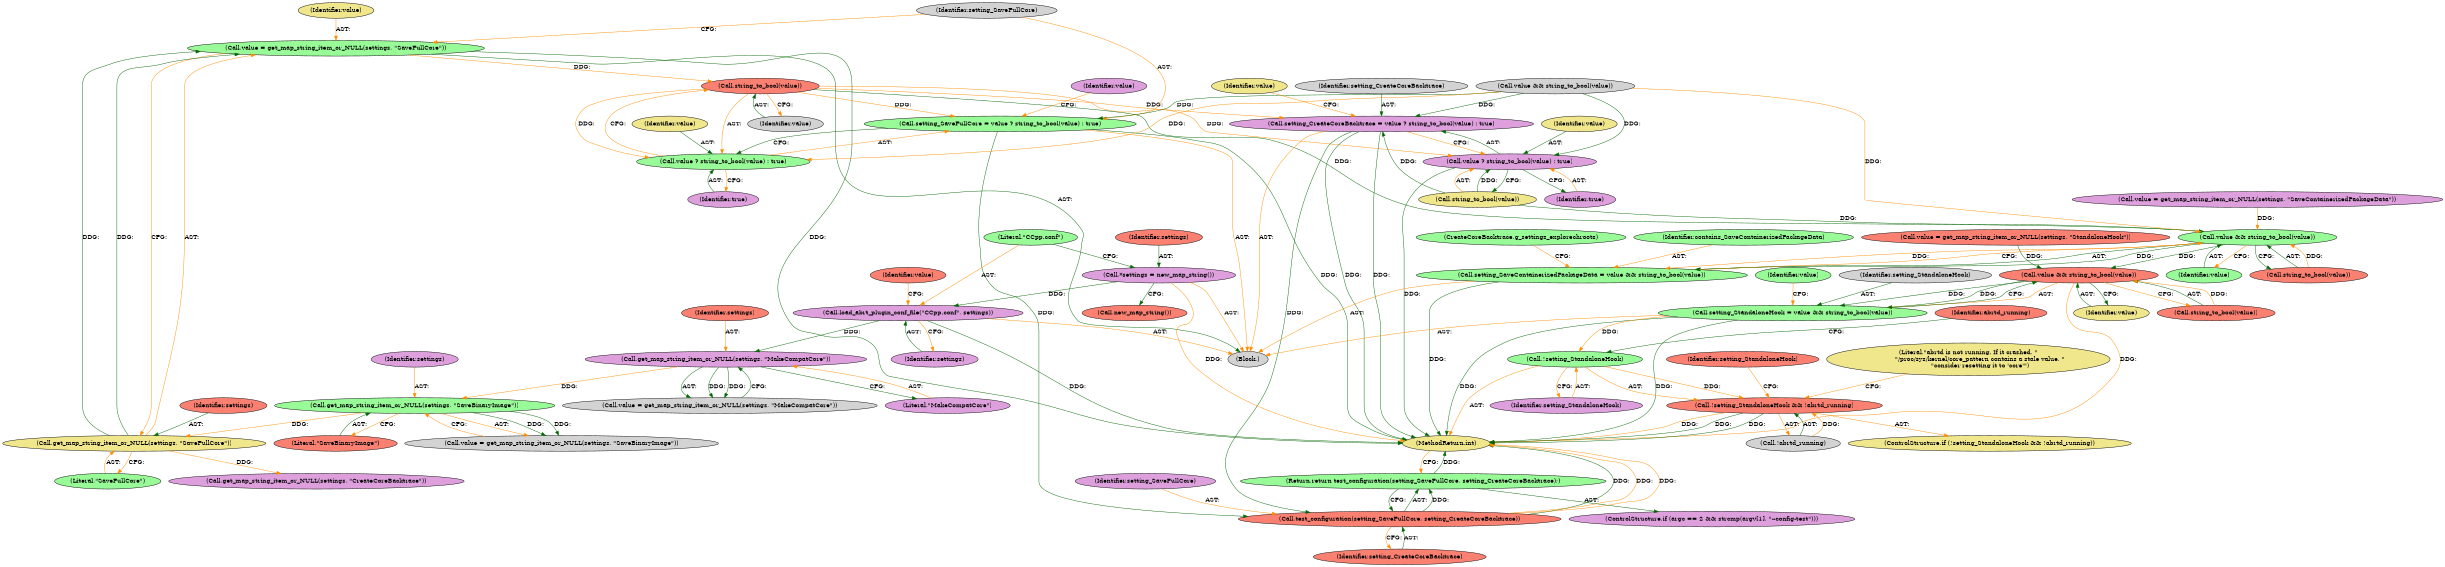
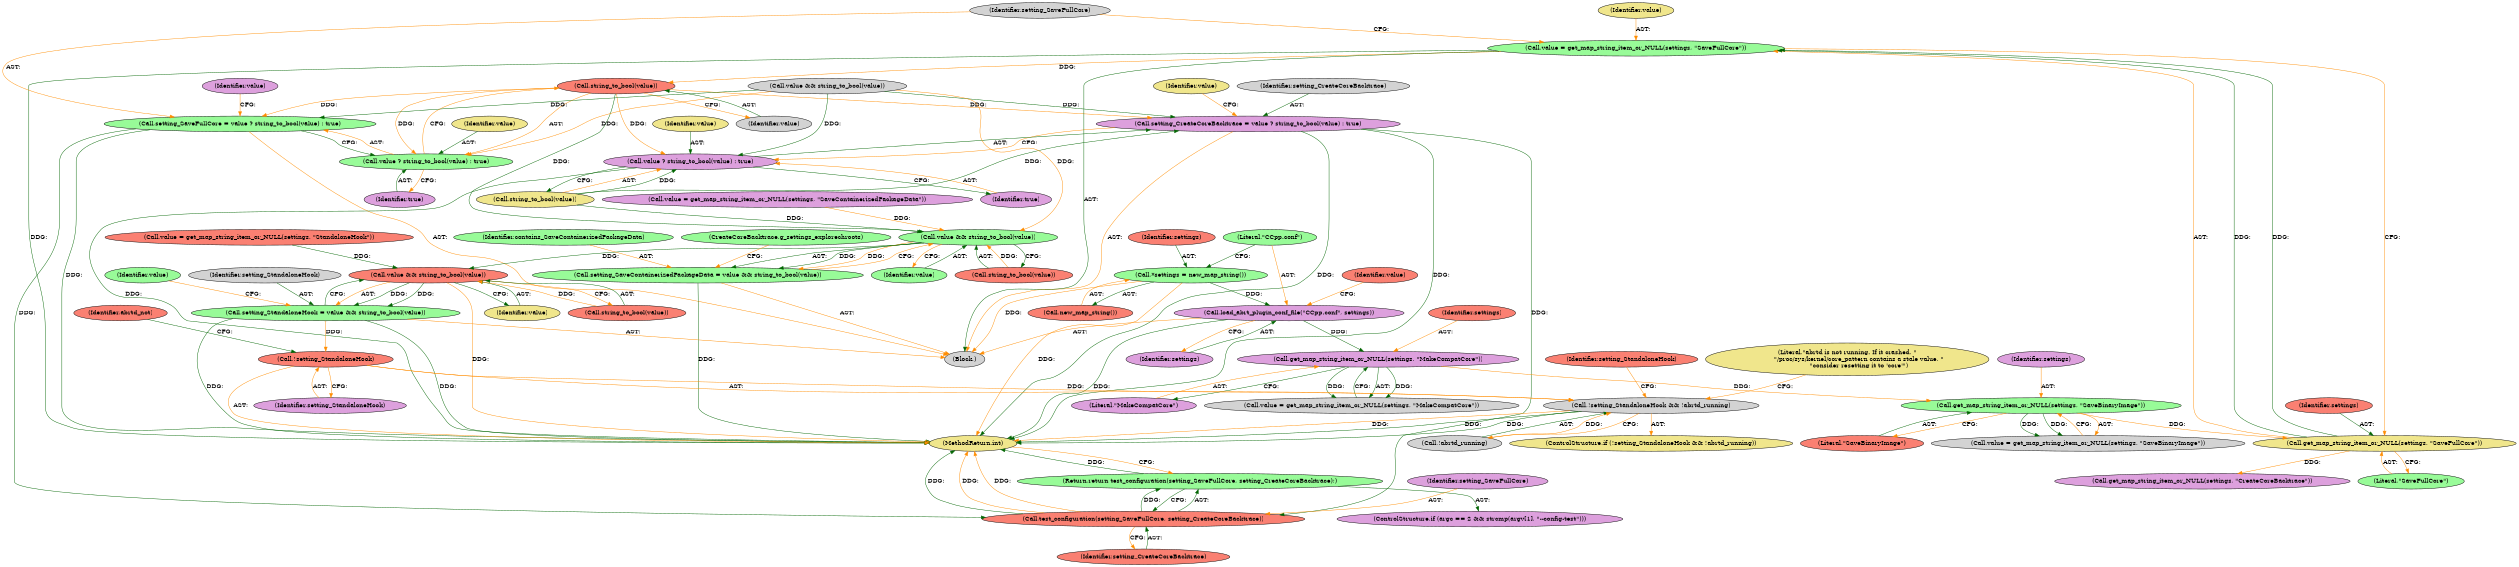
(1159, 275) -> (1191, 275)
none -> (1089, 291)
(1157, 294) -> (1131, 294)
(1233, 313) -> (1015, 313)
(1991, 313) -> (121, 313)
(1575, 359) -> (326, 359)
(1774, 406) -> (1651, 406)
(1793, 425) -> (1631, 425)
